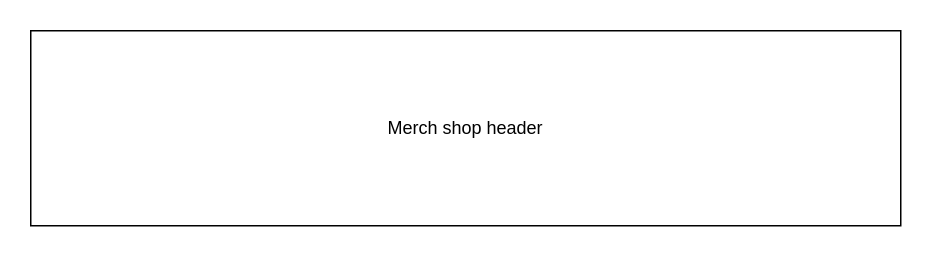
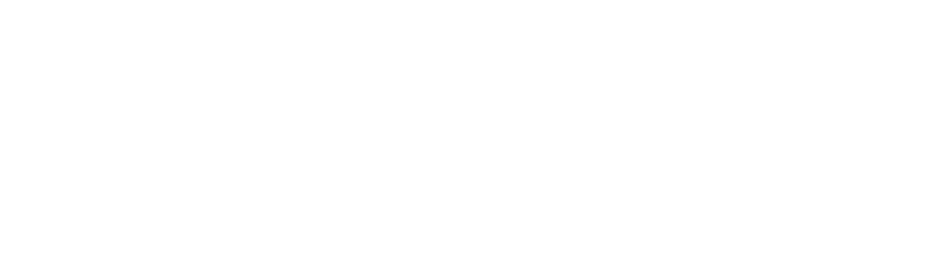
(466, 128) -> none
